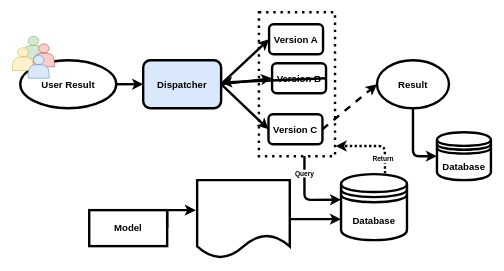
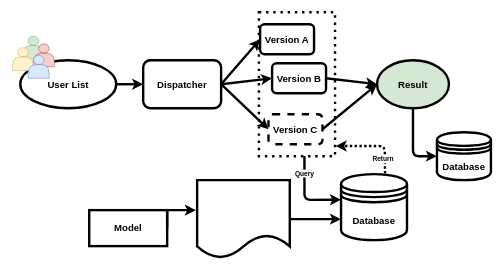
(296, 39) -> (287, 39)
(288, 80) -> (348, 81)
(68, 84) -> (68, 84)
(182, 84) -> (182, 84)
(413, 84) -> (413, 84)
(348, 108) -> (348, 108)
(296, 129) -> (296, 129)
